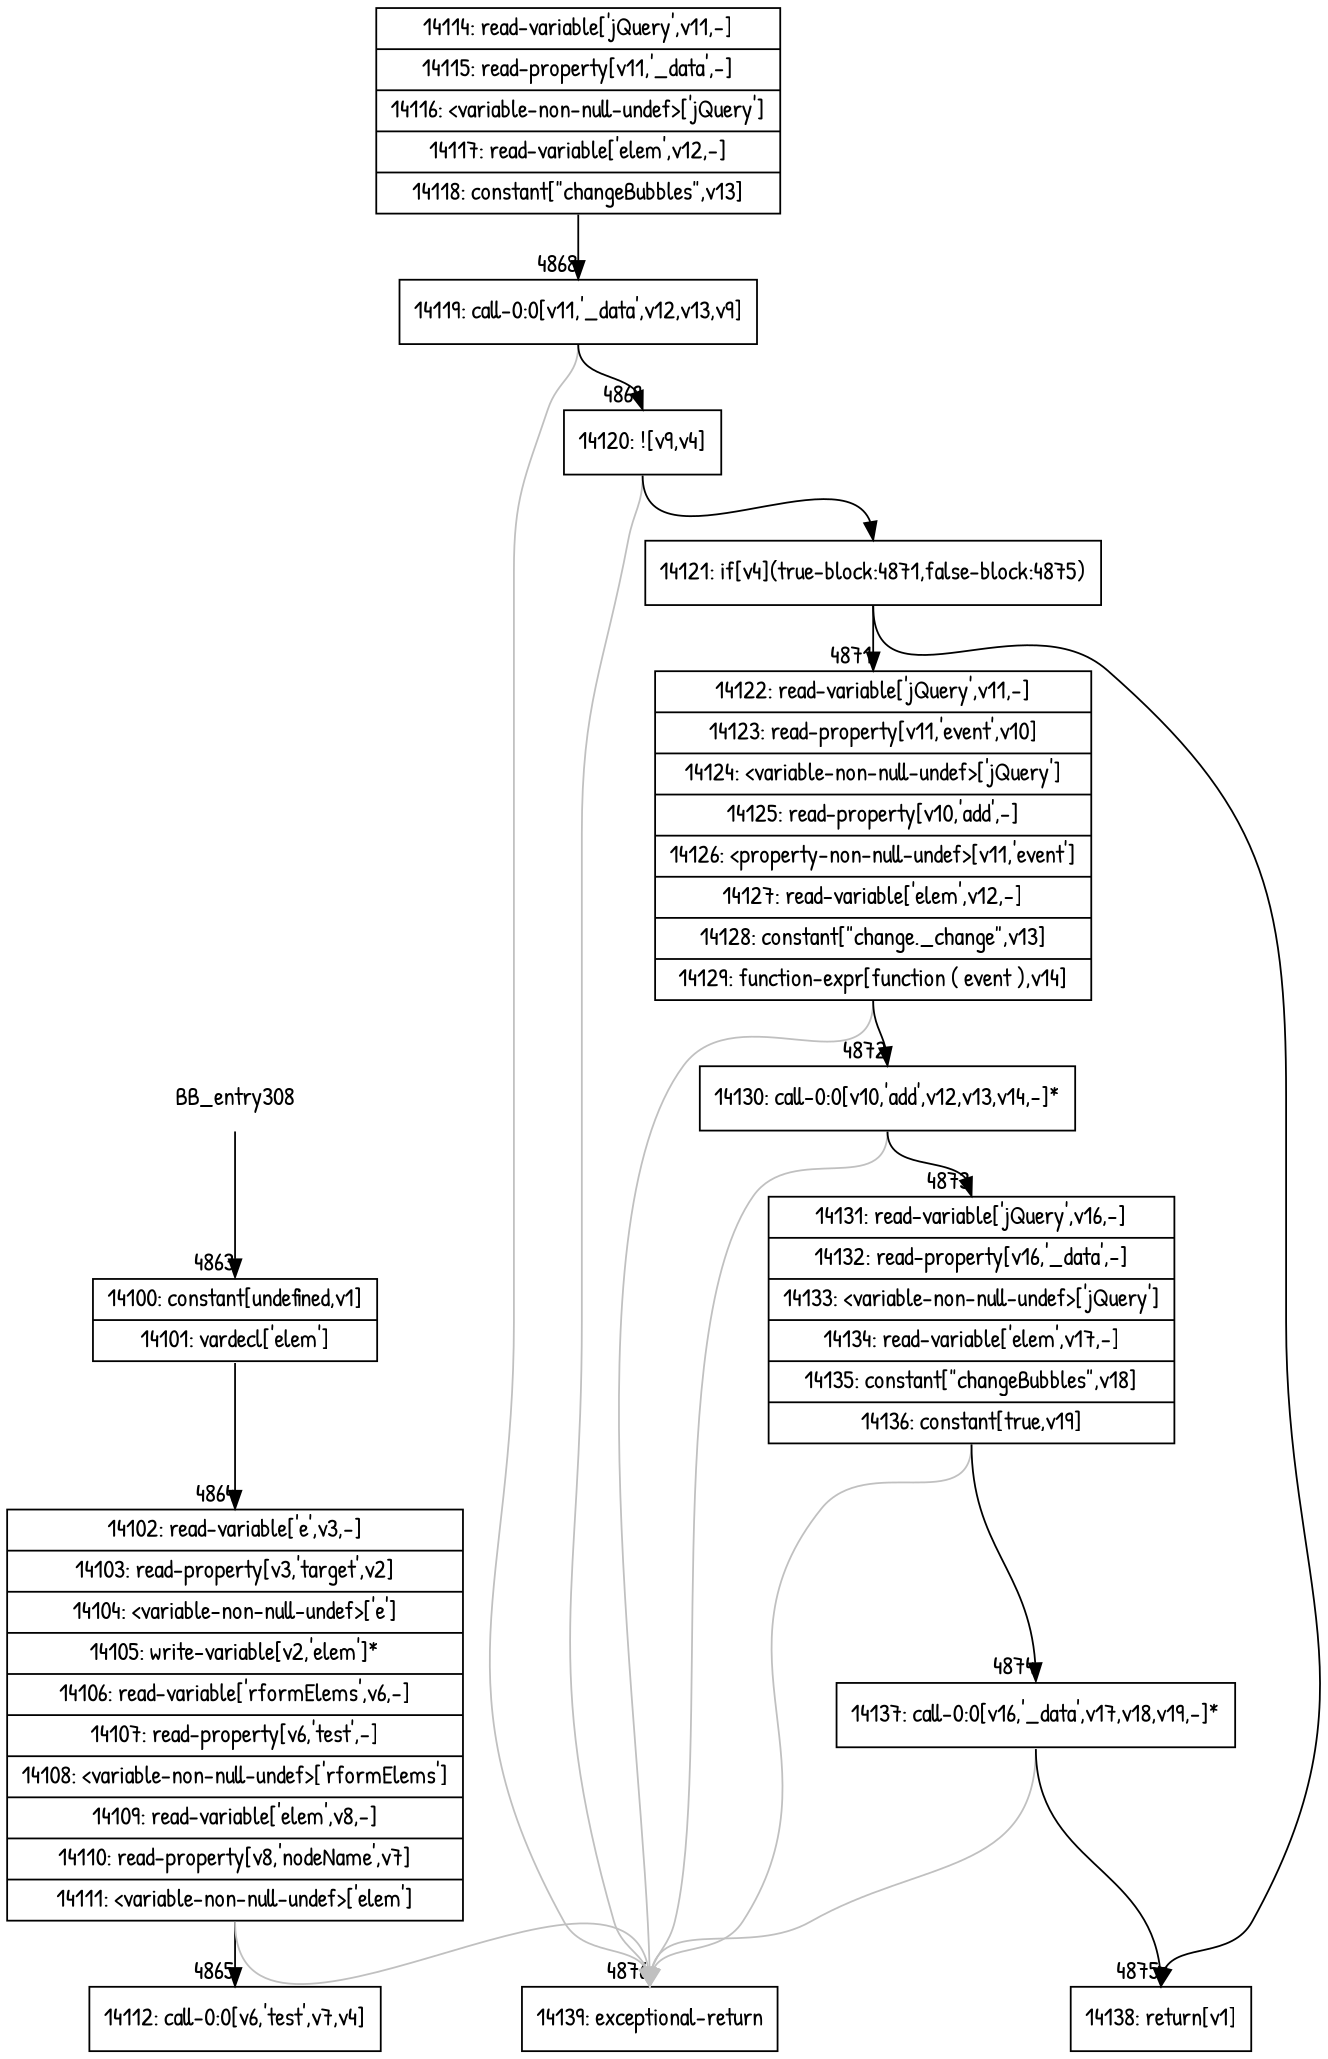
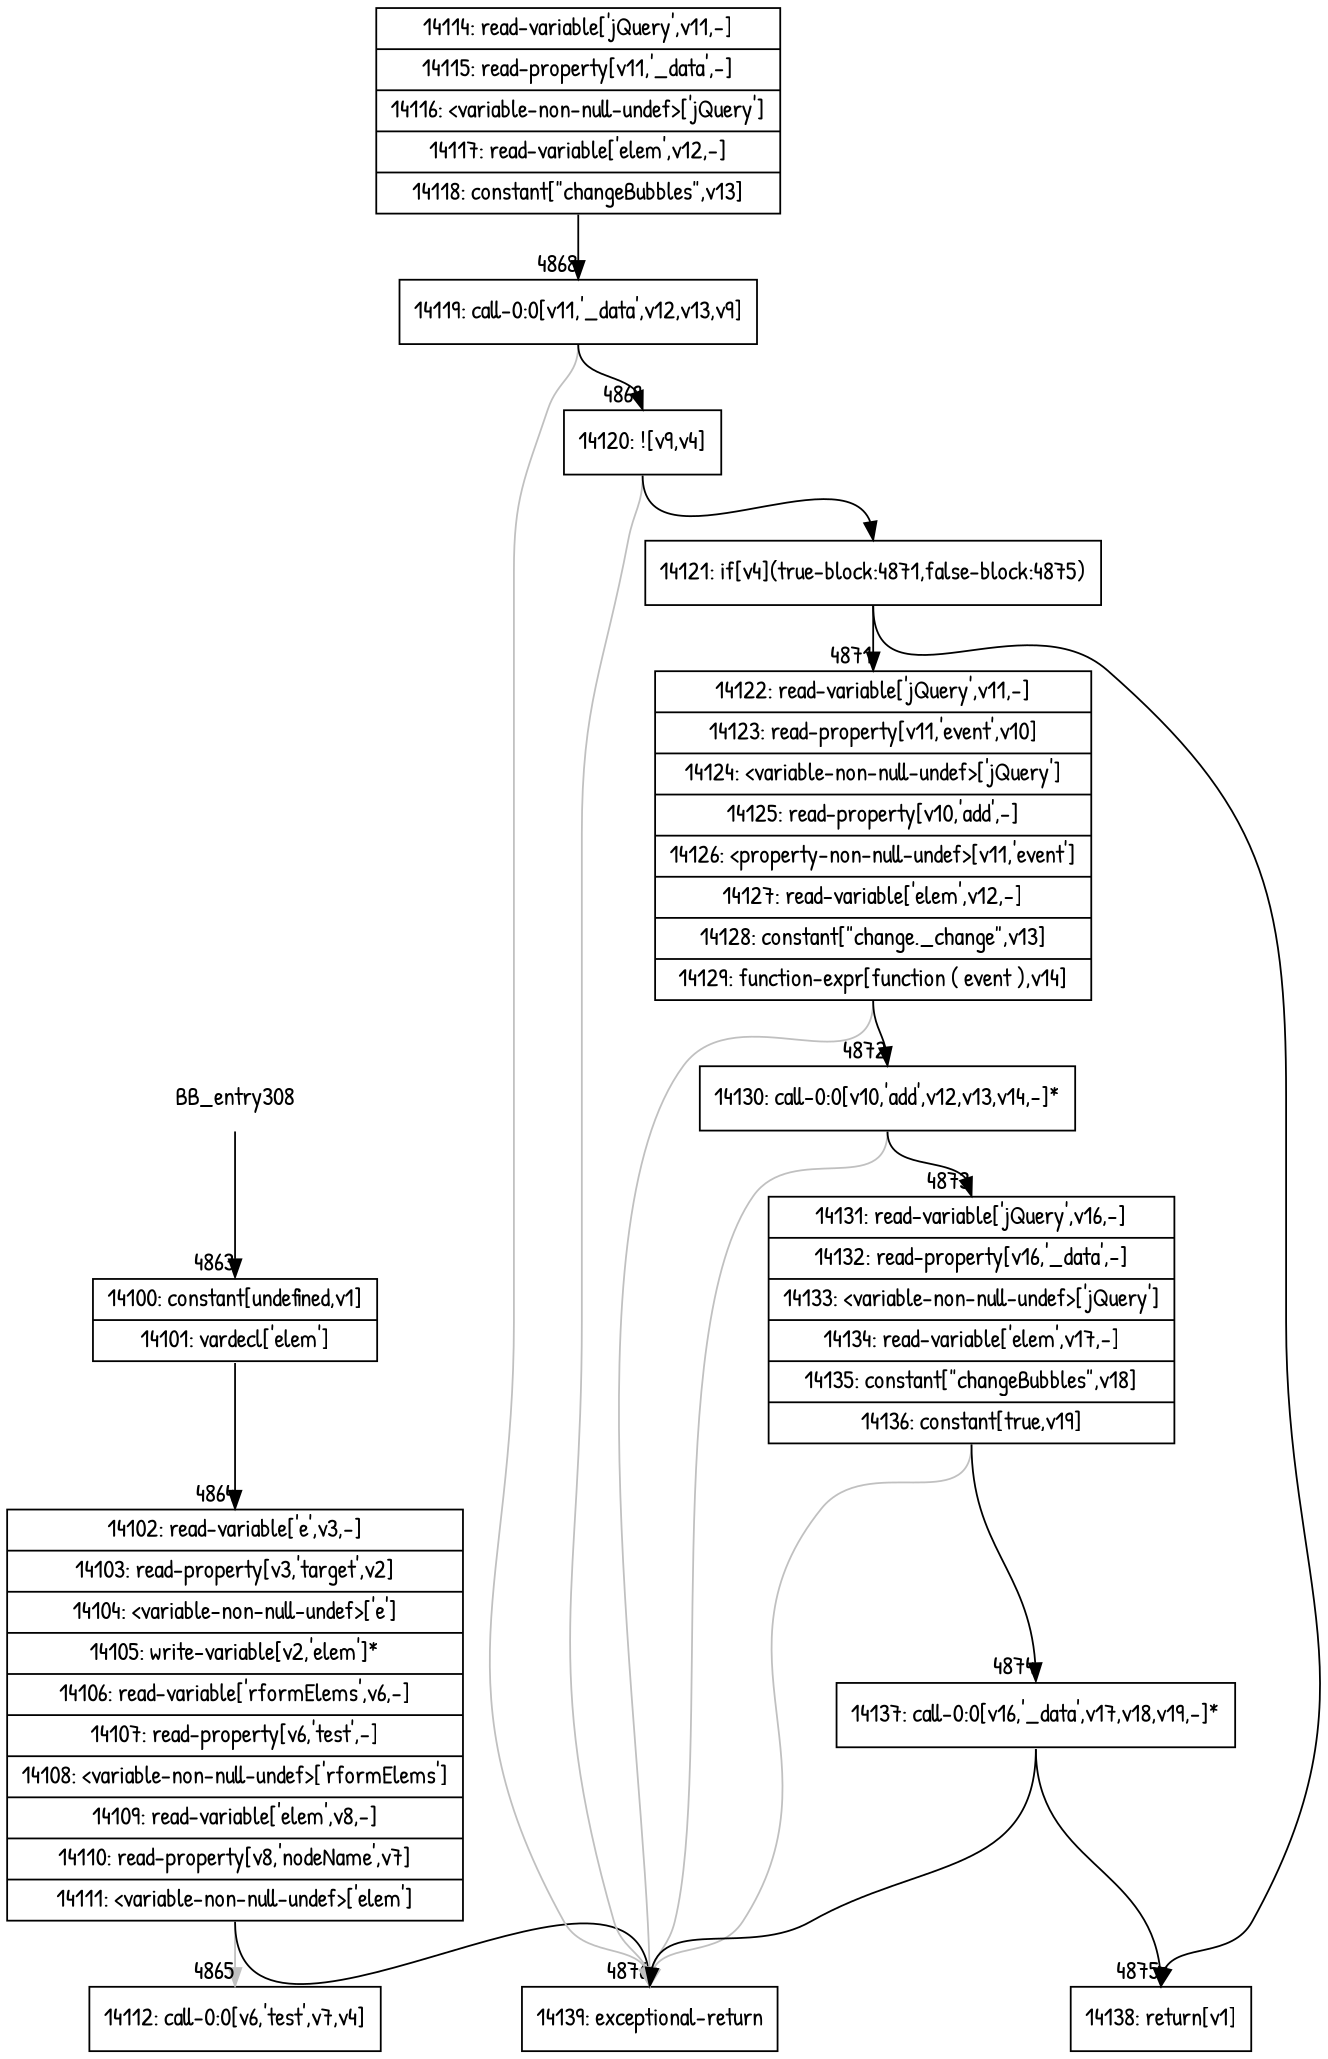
(871, 1894) -> (871, 1894)
(235, 1955) -> (235, 1955)
(434, 1956) -> (434, 1956)
